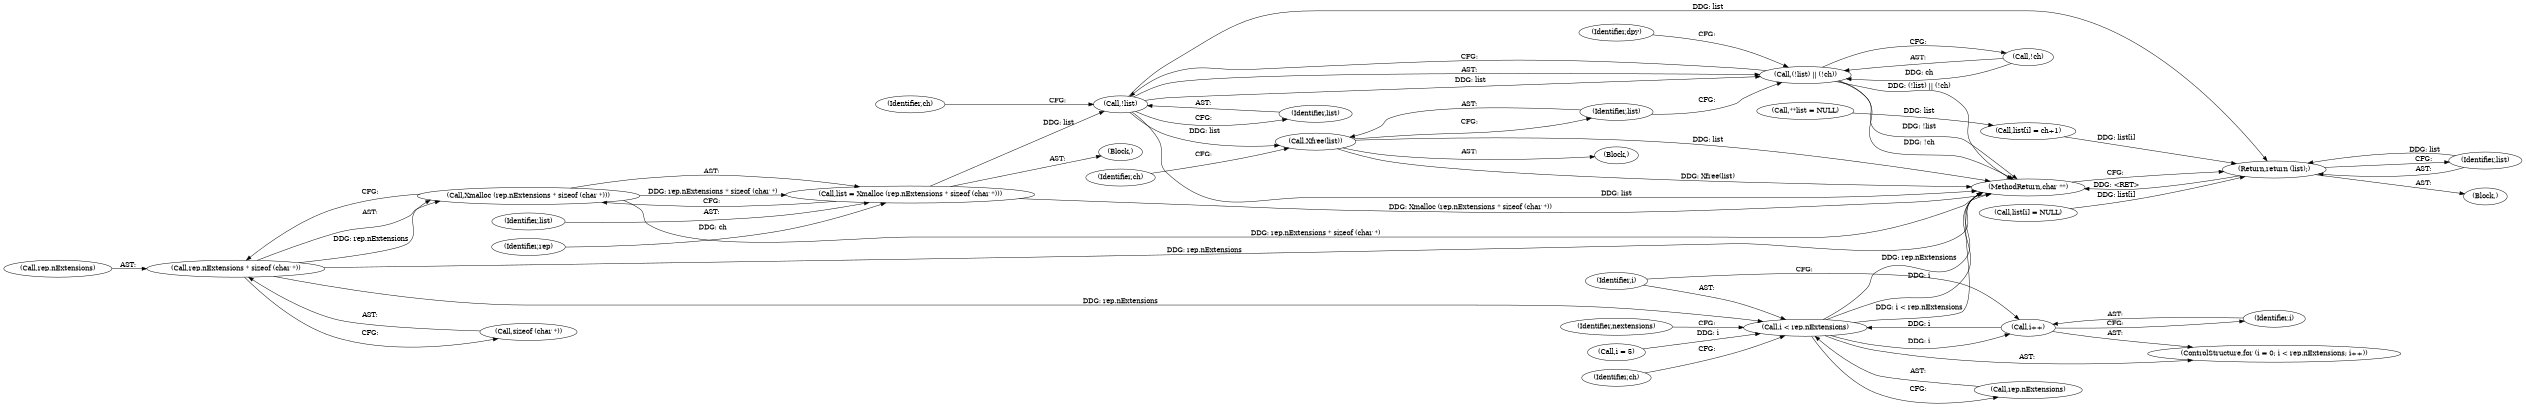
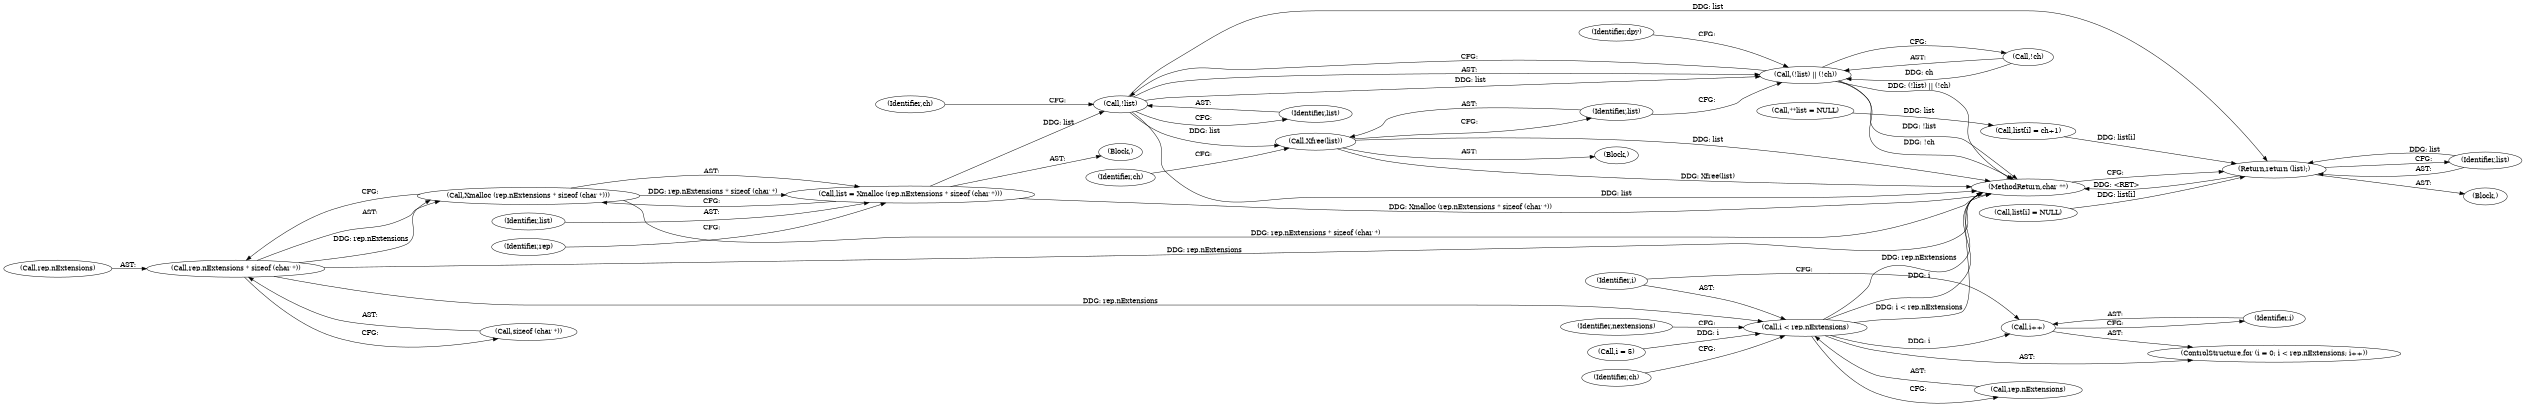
(713, 228) -> (713, 228)
(1936, 328) -> none
